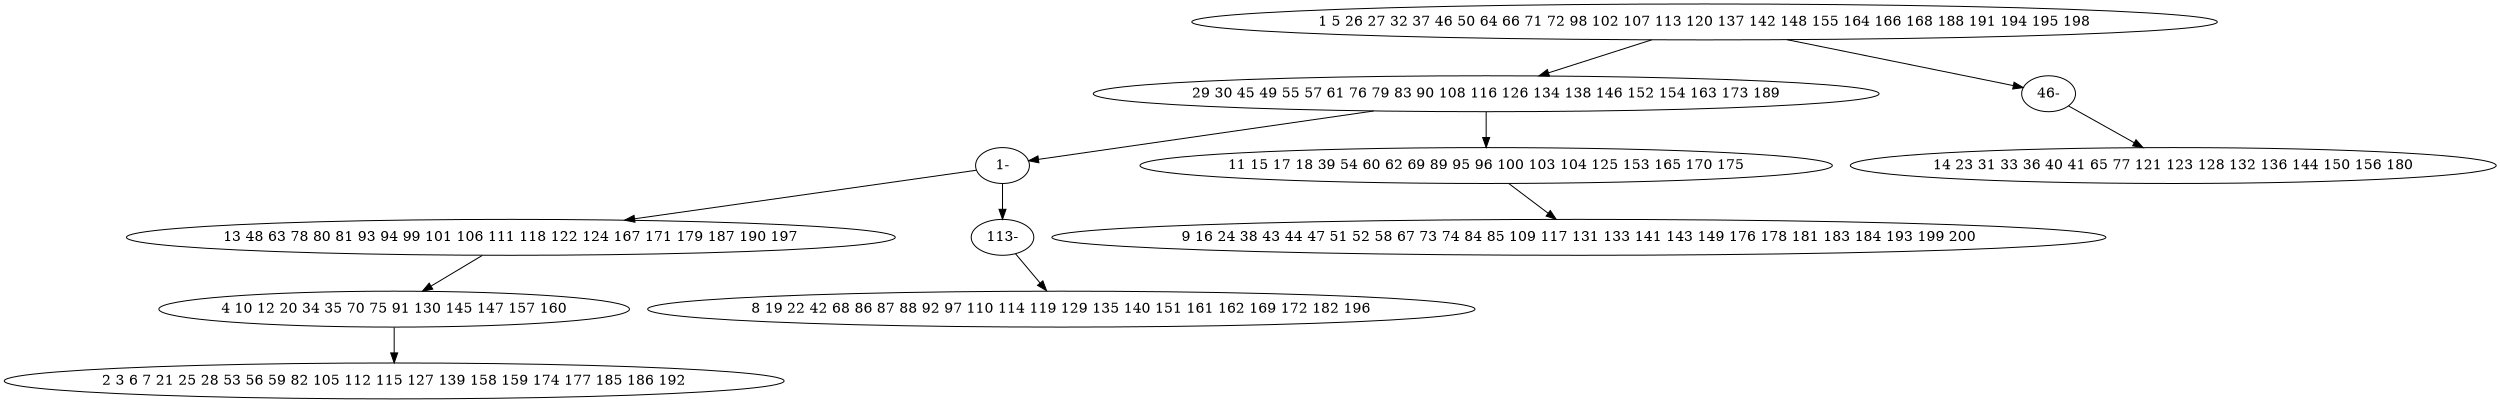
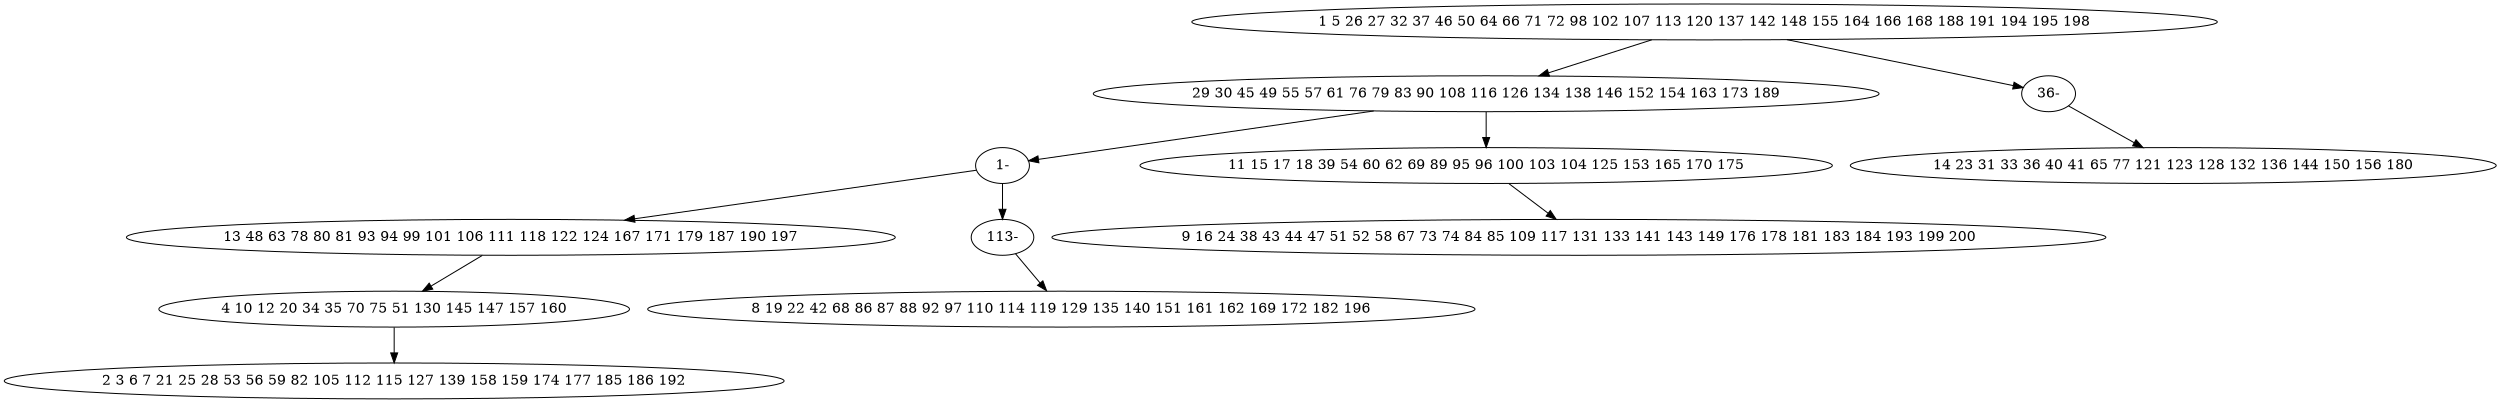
(2049, 94) -> (2049, 94)
(394, 309) -> (394, 309)
